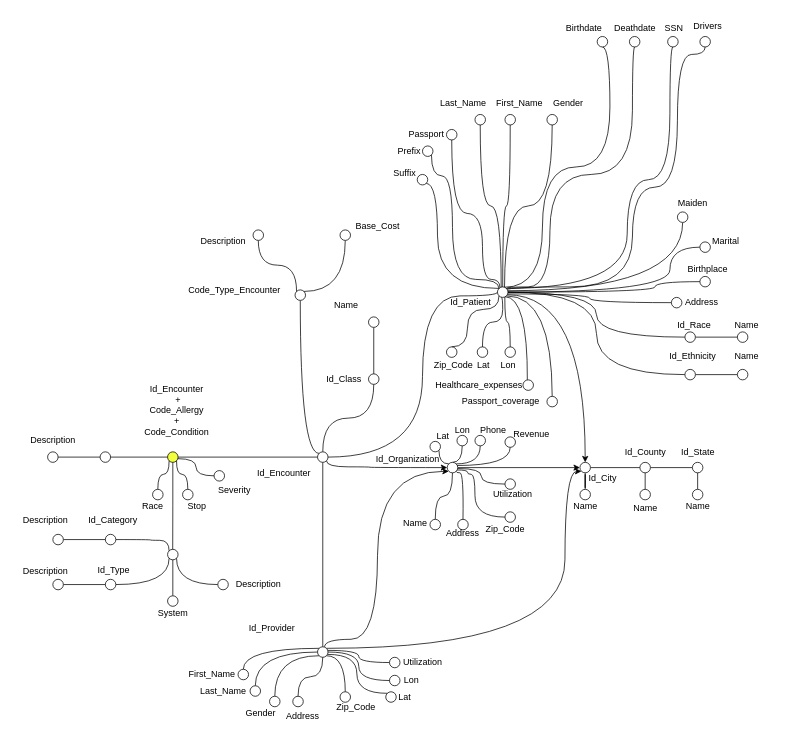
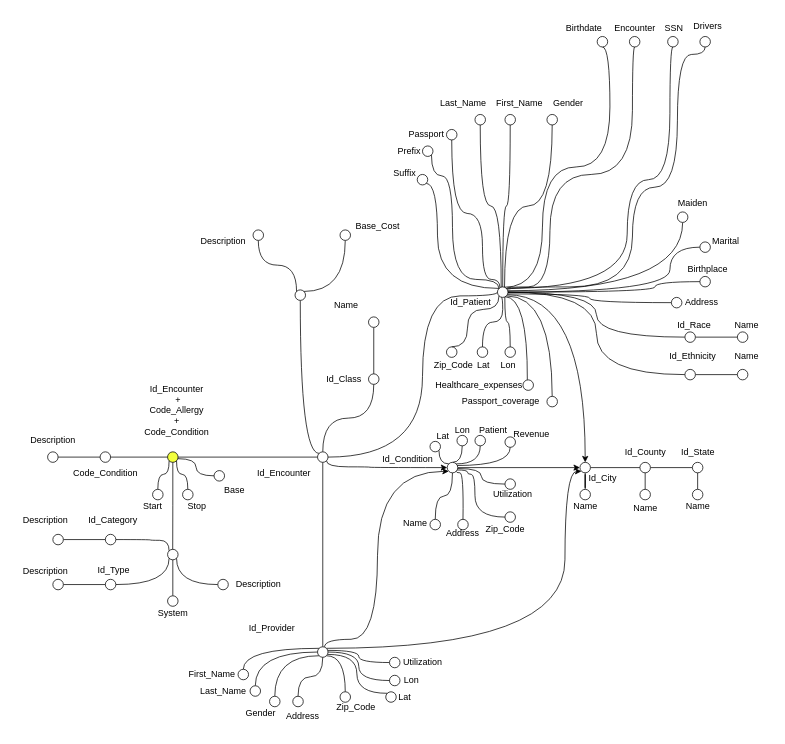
(635, 28) -> (635, 28)
(234, 295) -> none
(494, 430) -> (494, 430)
(408, 459) -> (408, 459)
none -> (105, 474)
(235, 490) -> (235, 490)
(153, 507) -> (153, 507)
